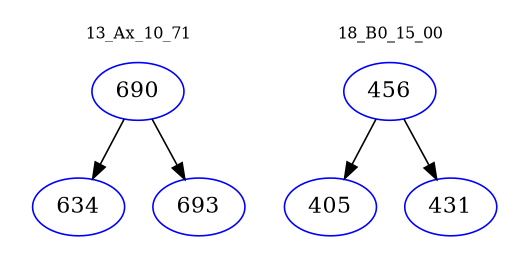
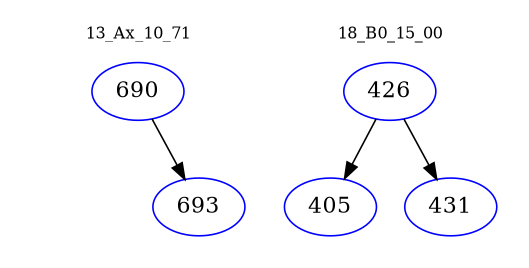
(390, 91) -> (390, 91)
(79, 207) -> none
